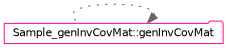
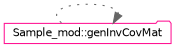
(114, 33) -> (88, 33)
